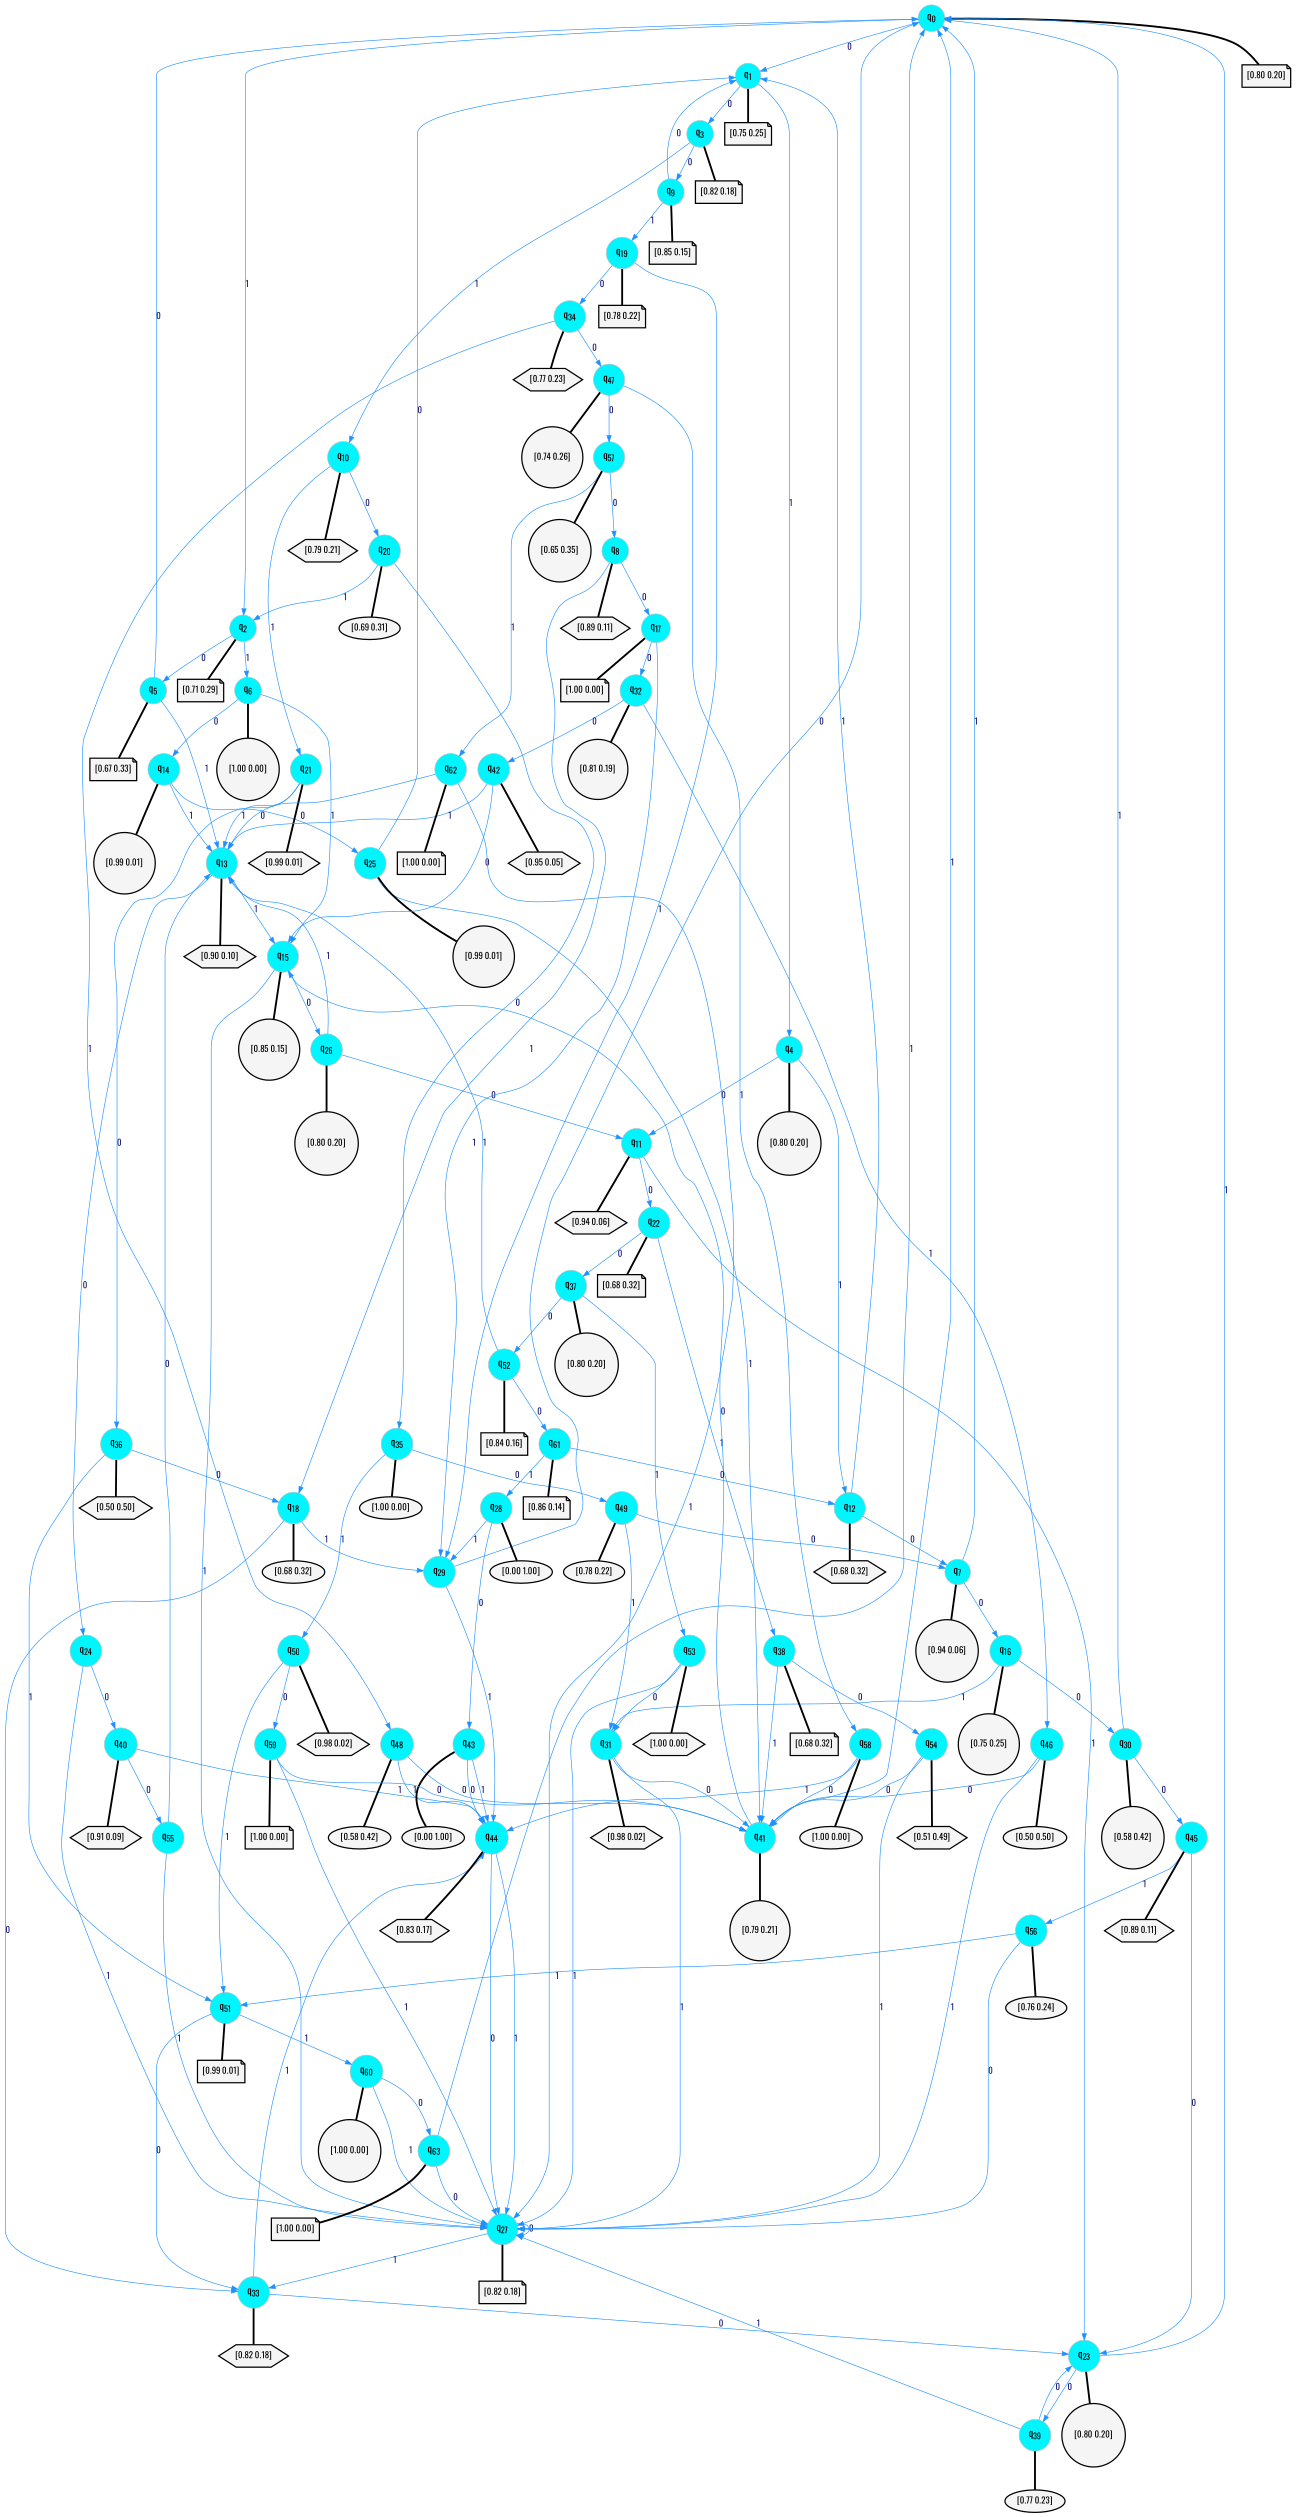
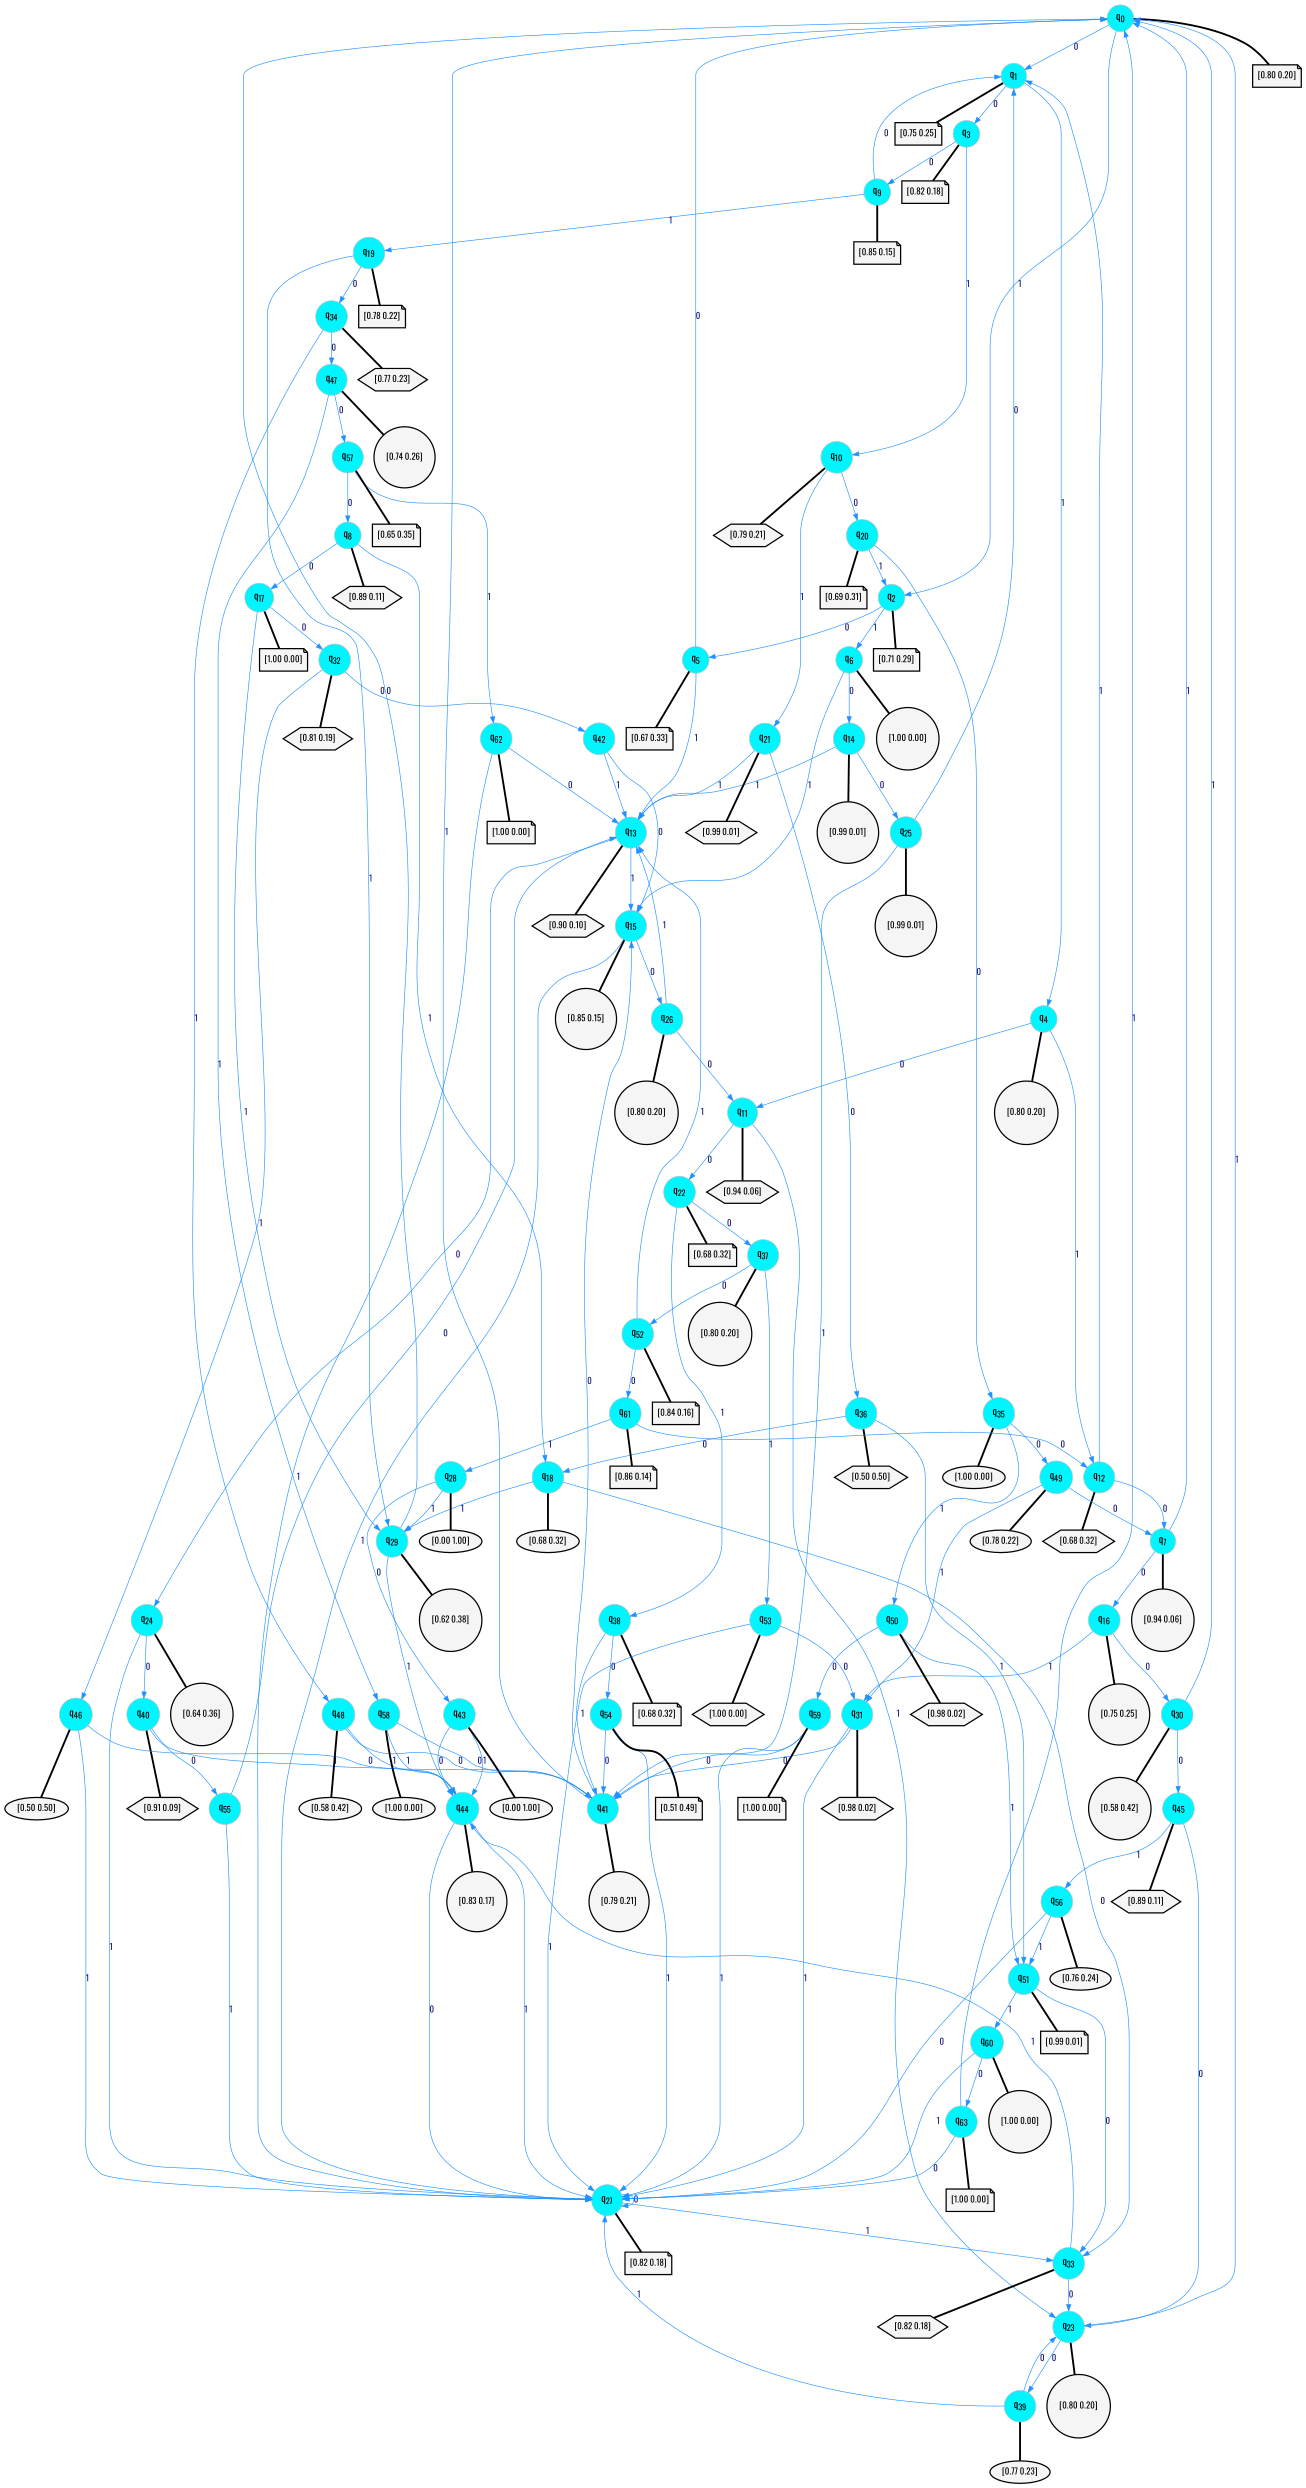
(560, 551) -> (396, 535)
(370, 628) -> (844, 598)
(598, 769) -> (318, 739)
(544, 863) -> none
none -> (451, 1620)
none -> (202, 1714)
(932, 1838) -> (679, 1809)
(414, 1931) -> (477, 1902)
